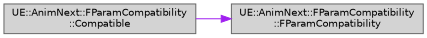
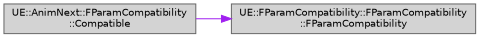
(327, 19) -> (354, 19)
